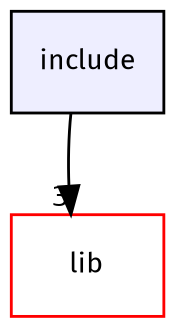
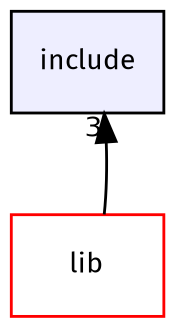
(69, 150) -> (106, 178)
